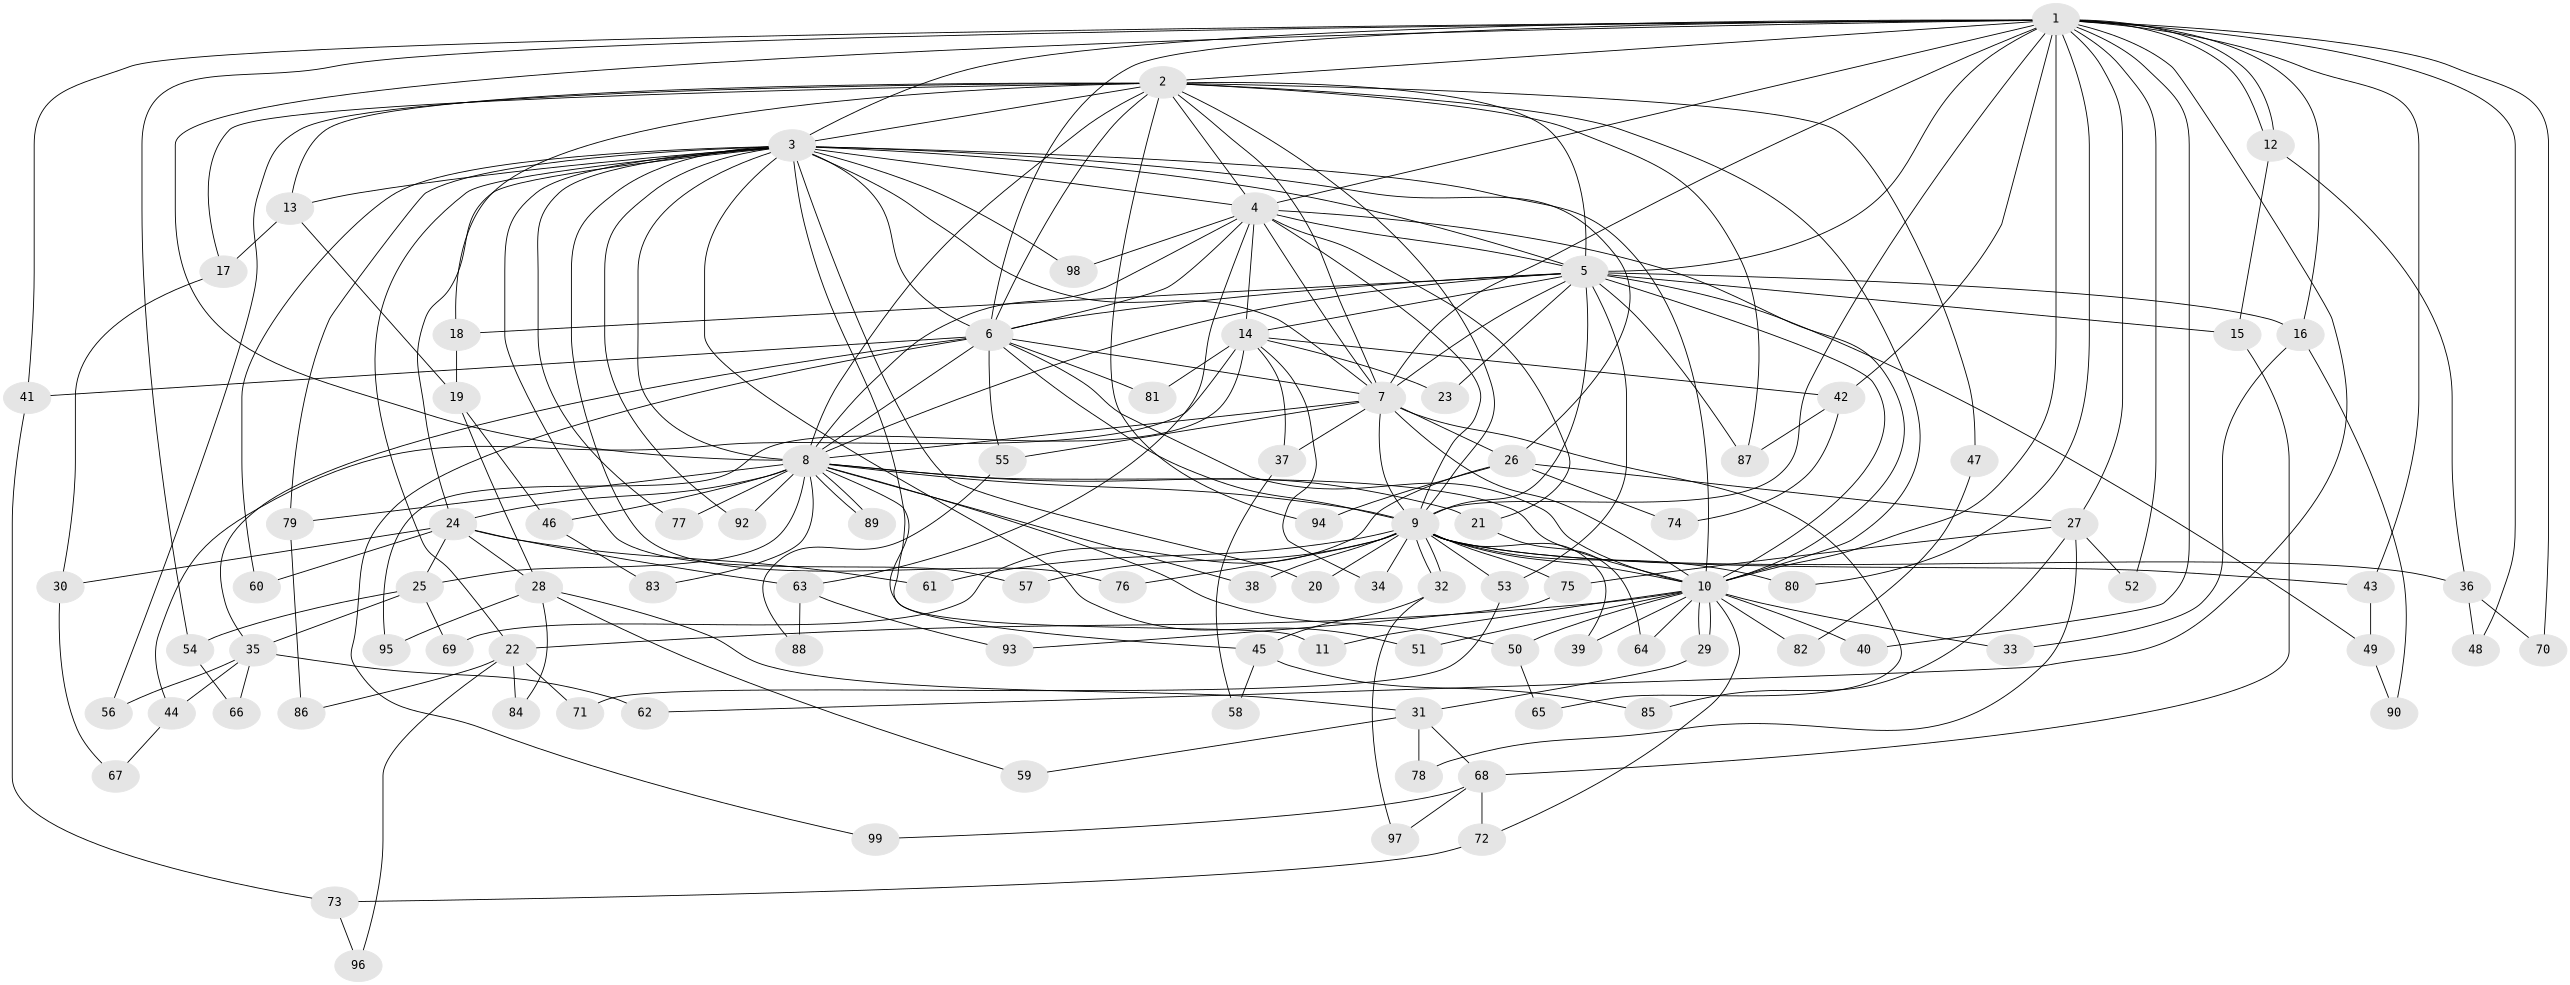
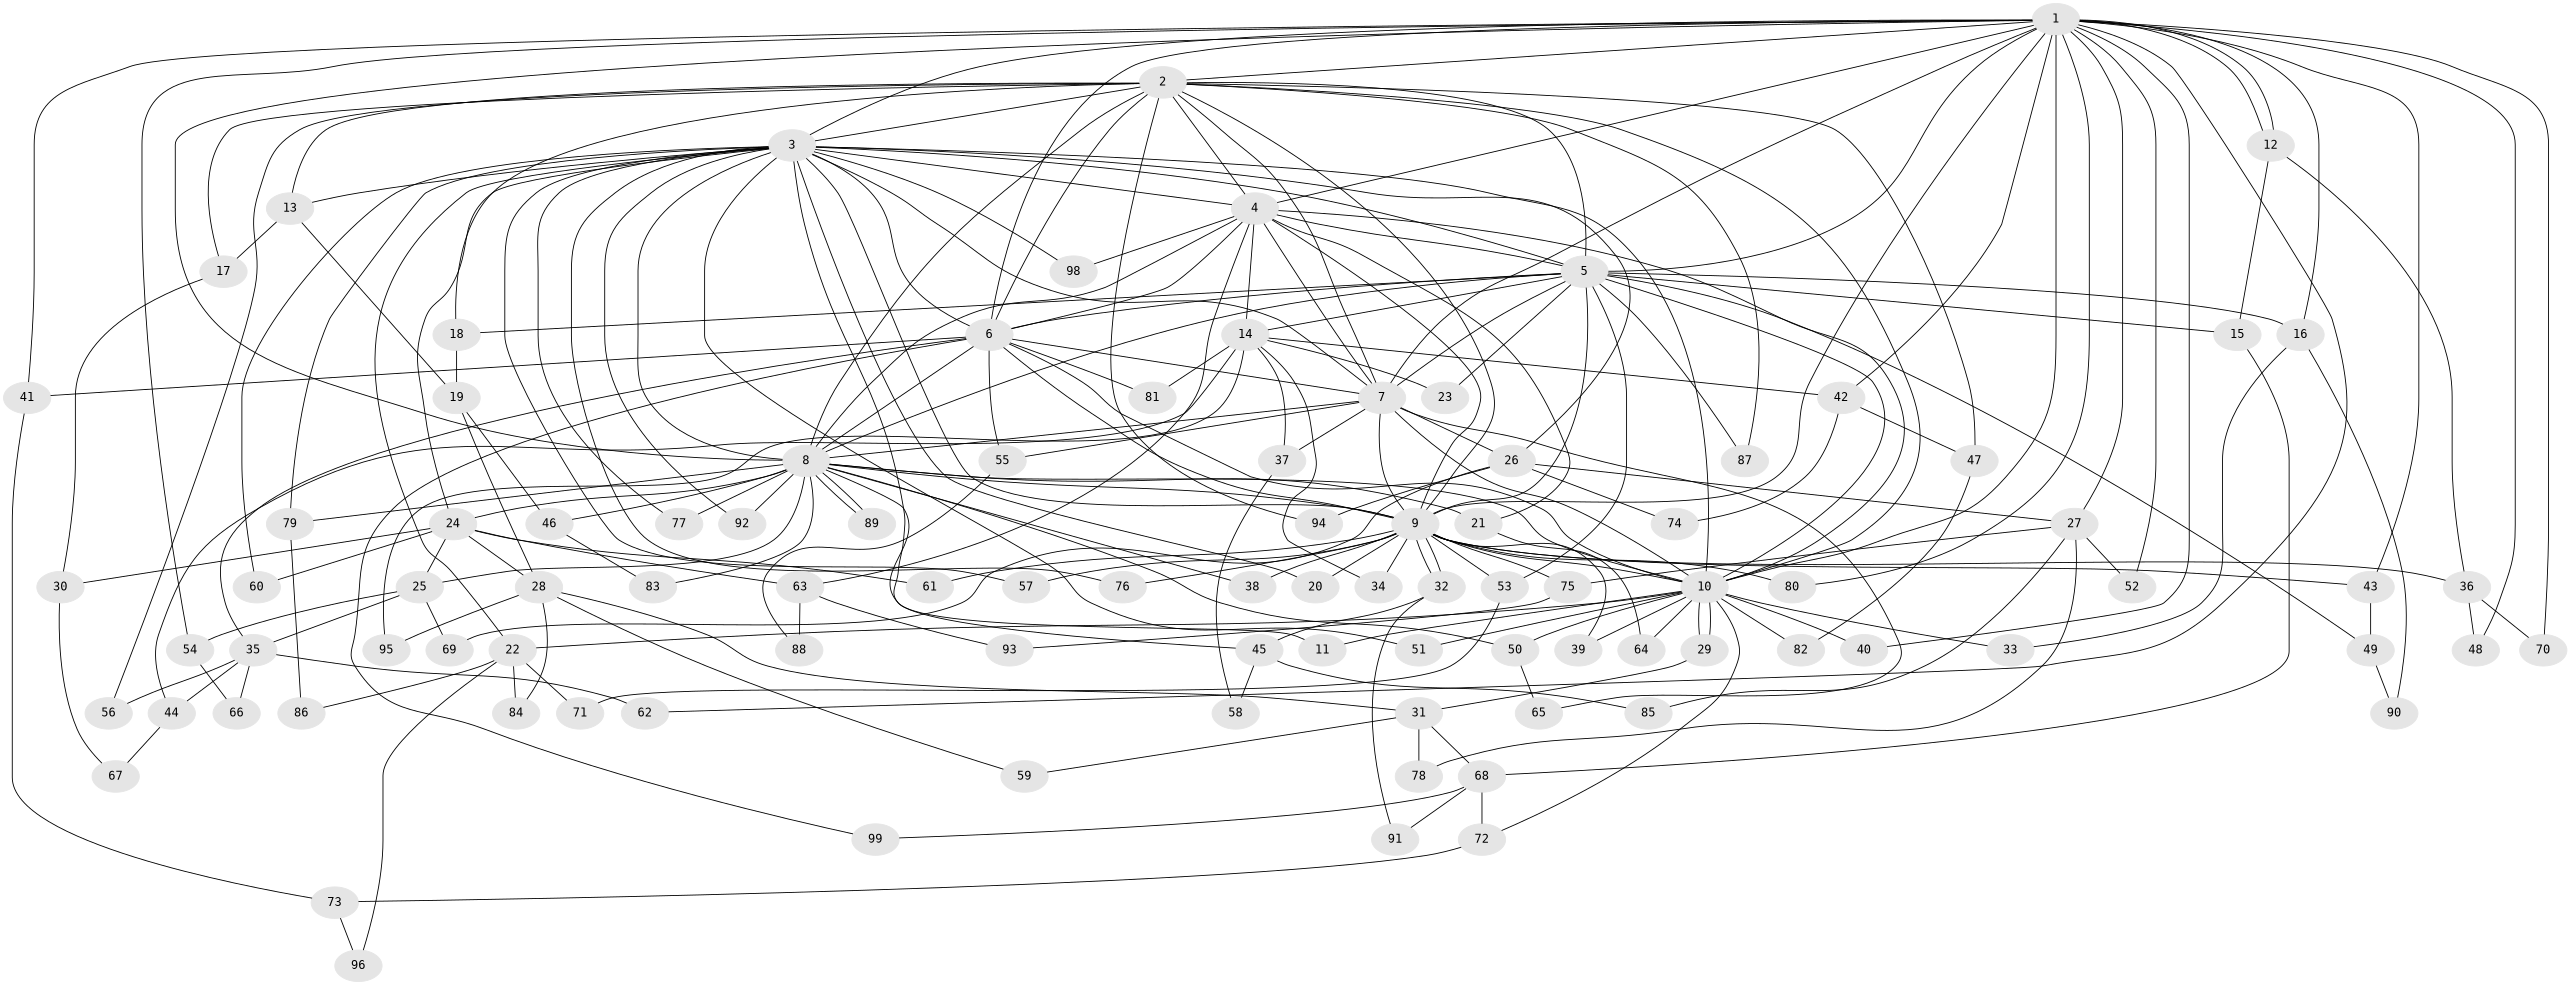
(1793, 429) -> (1910, 431)
none -> (1001, 490)
(1395, 840) -> (1395, 840)
